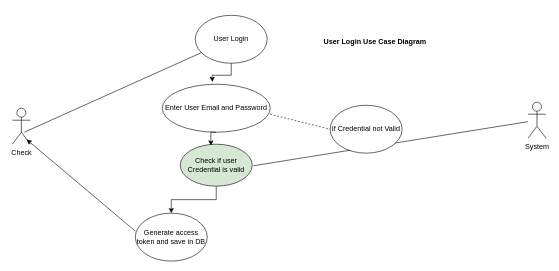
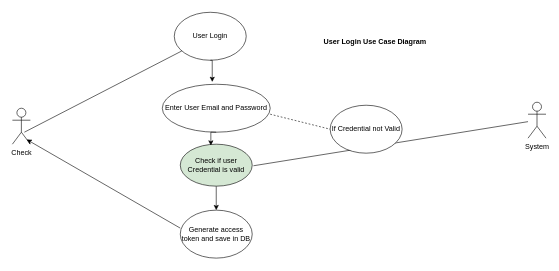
(231, 39) -> (210, 36)
(171, 237) -> (216, 234)
